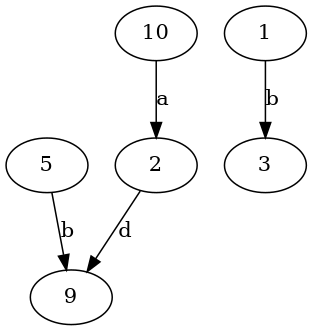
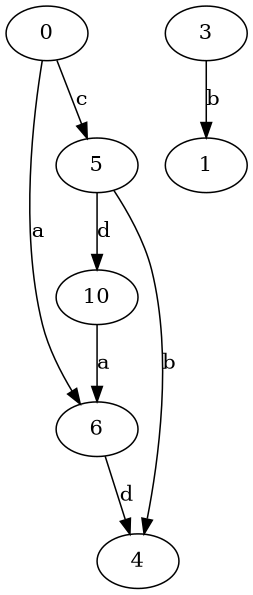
none -> (47, 33)
(265, 92) -> (206, 92)
(156, 165) -> (97, 429)
none -> (97, 224)
(71, 297) -> (138, 561)
